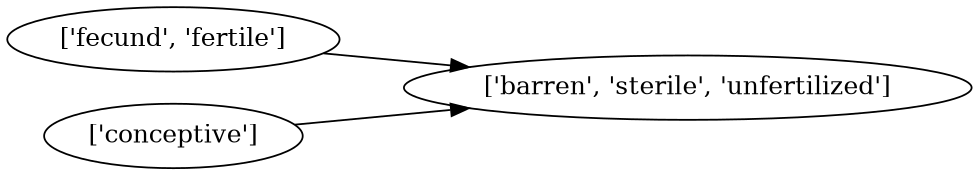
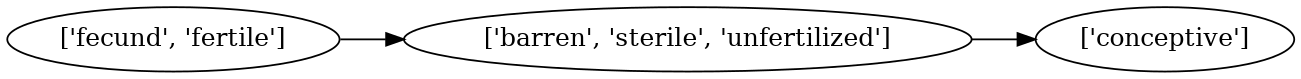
(373, 117) -> (995, 39)
